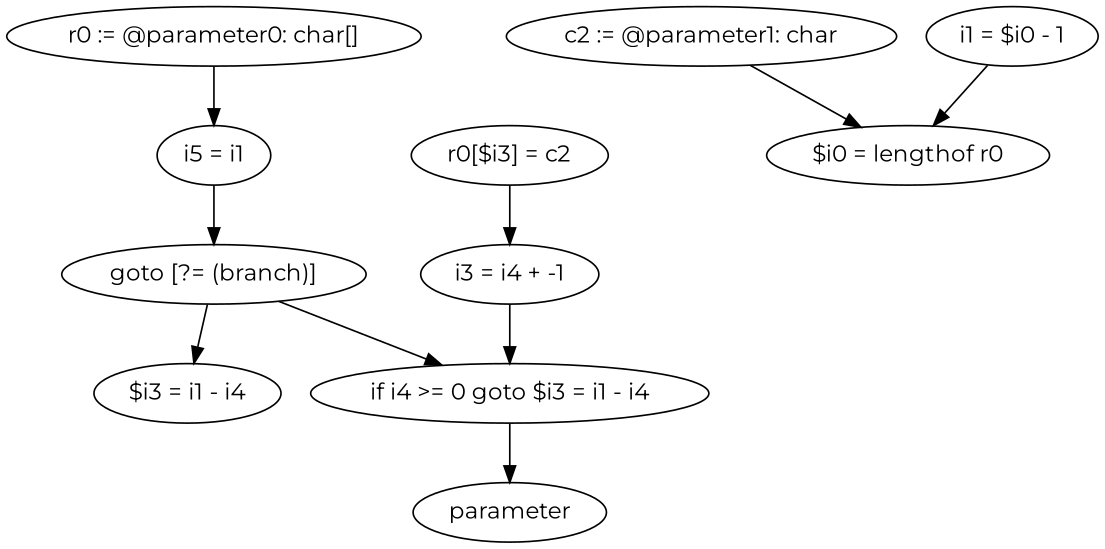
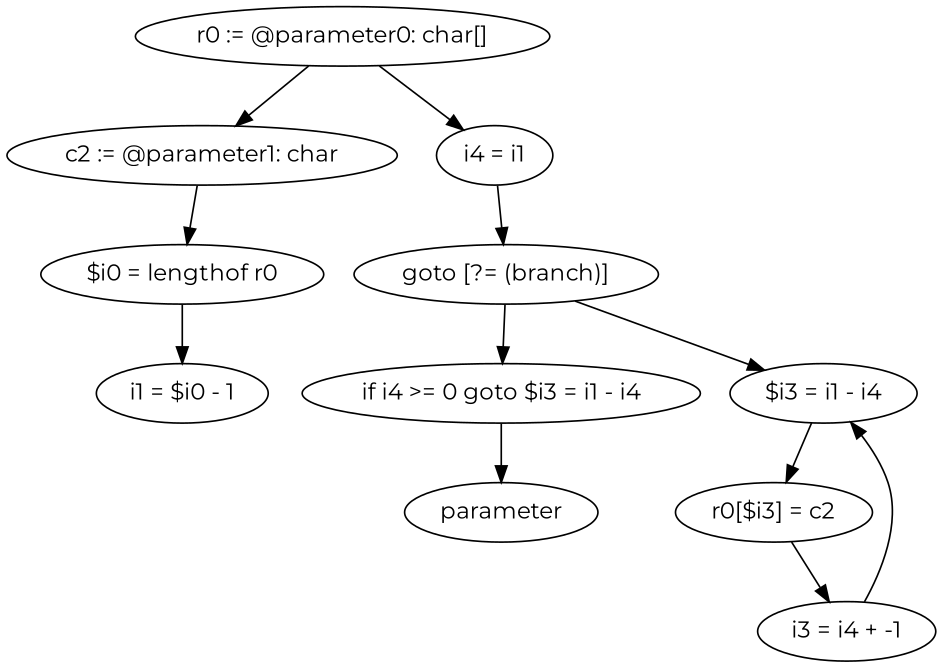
(966, 89) -> (182, 326)
none -> (279, 91)
(214, 155) -> (495, 155)
(510, 326) -> (892, 517)
none -> (802, 445)
